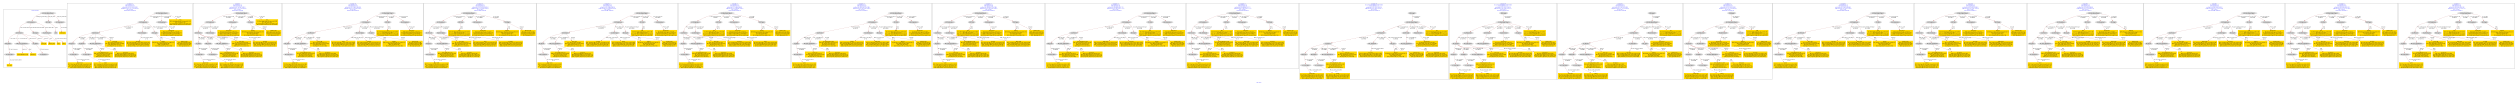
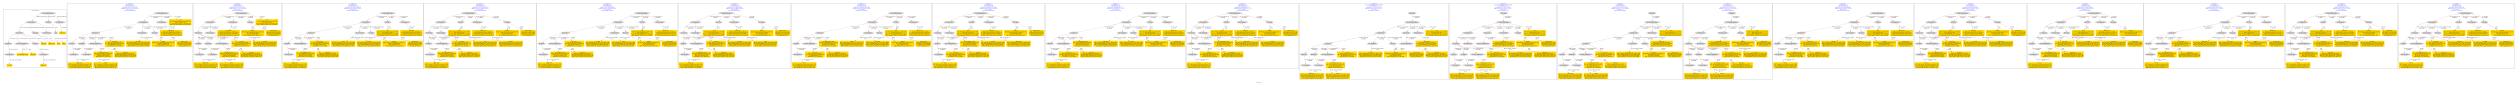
none -> (43, 65)
